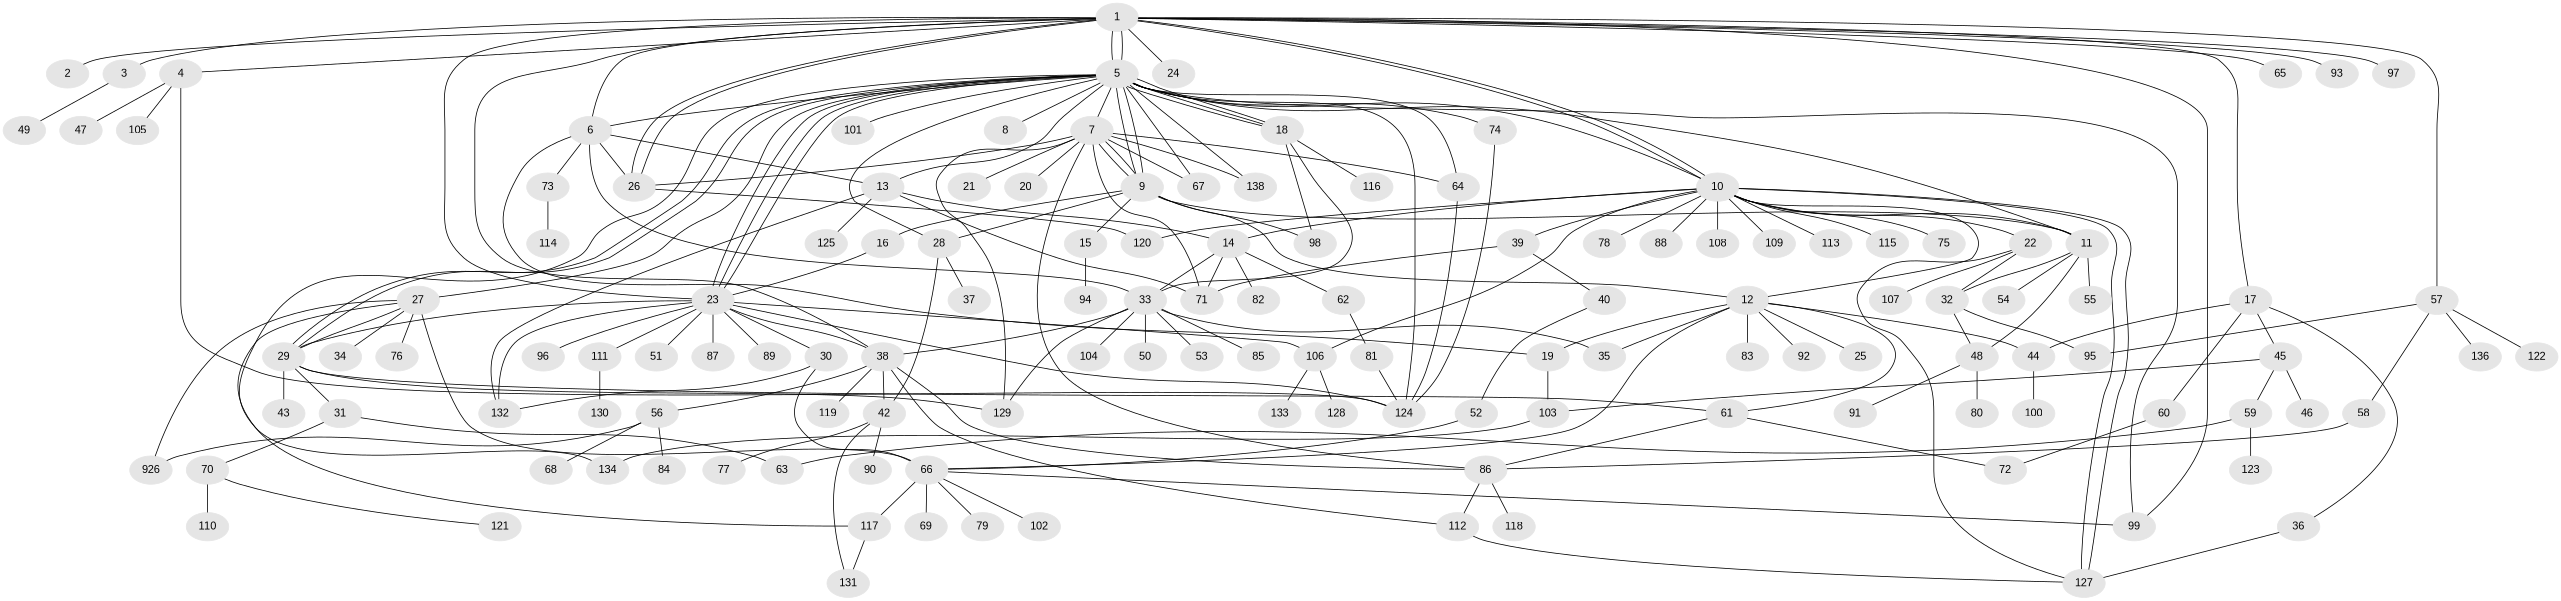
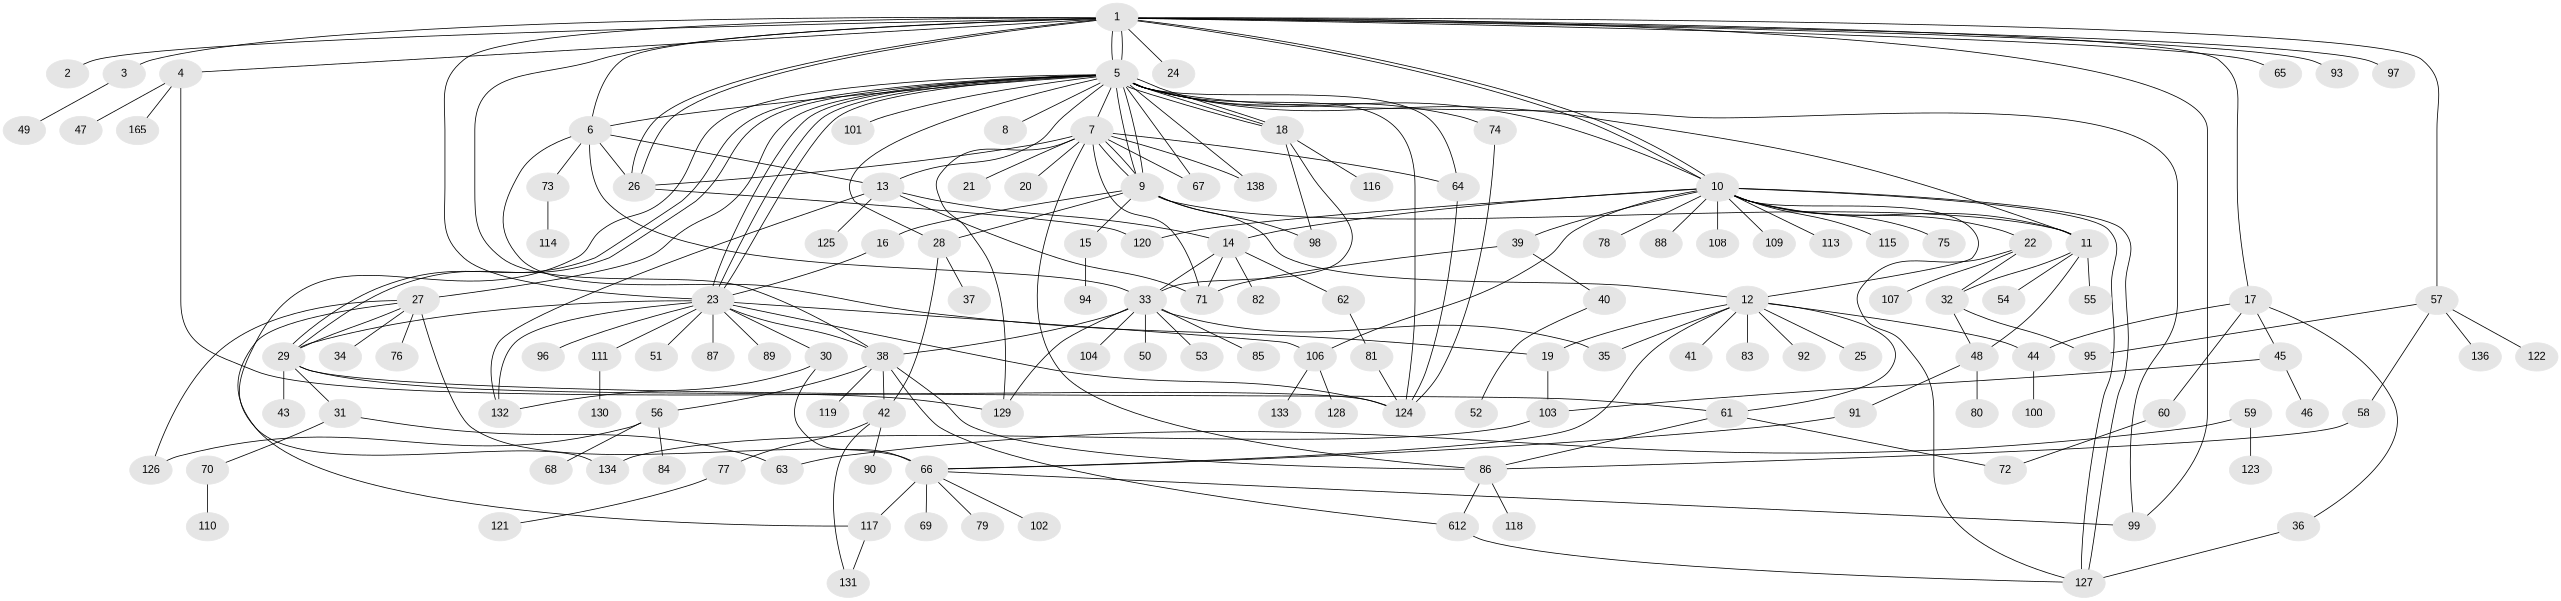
(138, 130) -> (138, 130)
none -> (1691, 357)
(2266, 385) -> none
(1243, 453) -> (1503, 446)
(151, 470) -> (151, 470)
(351, 508) -> (615, 505)
(1457, 527) -> (1457, 527)
